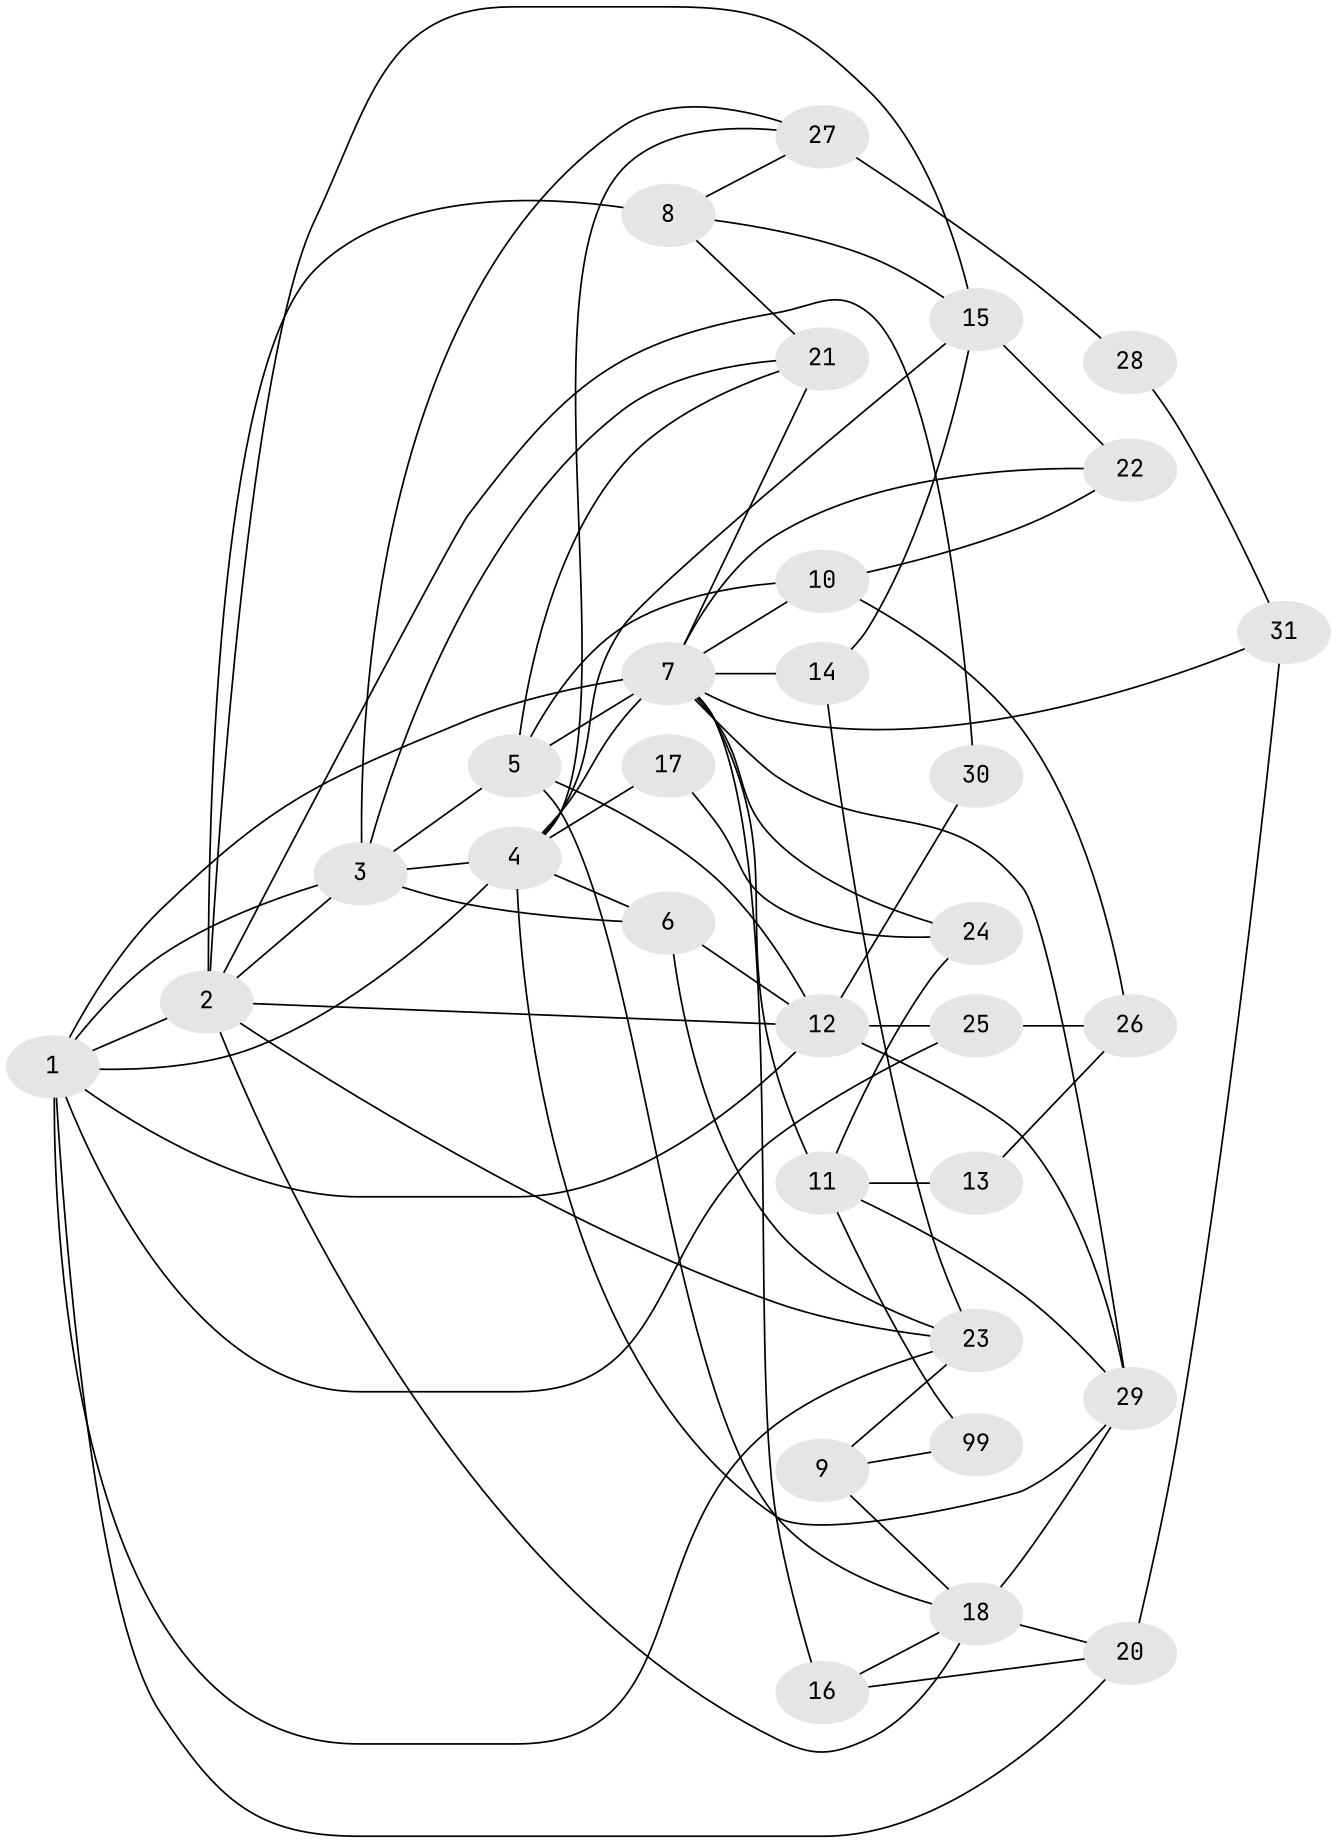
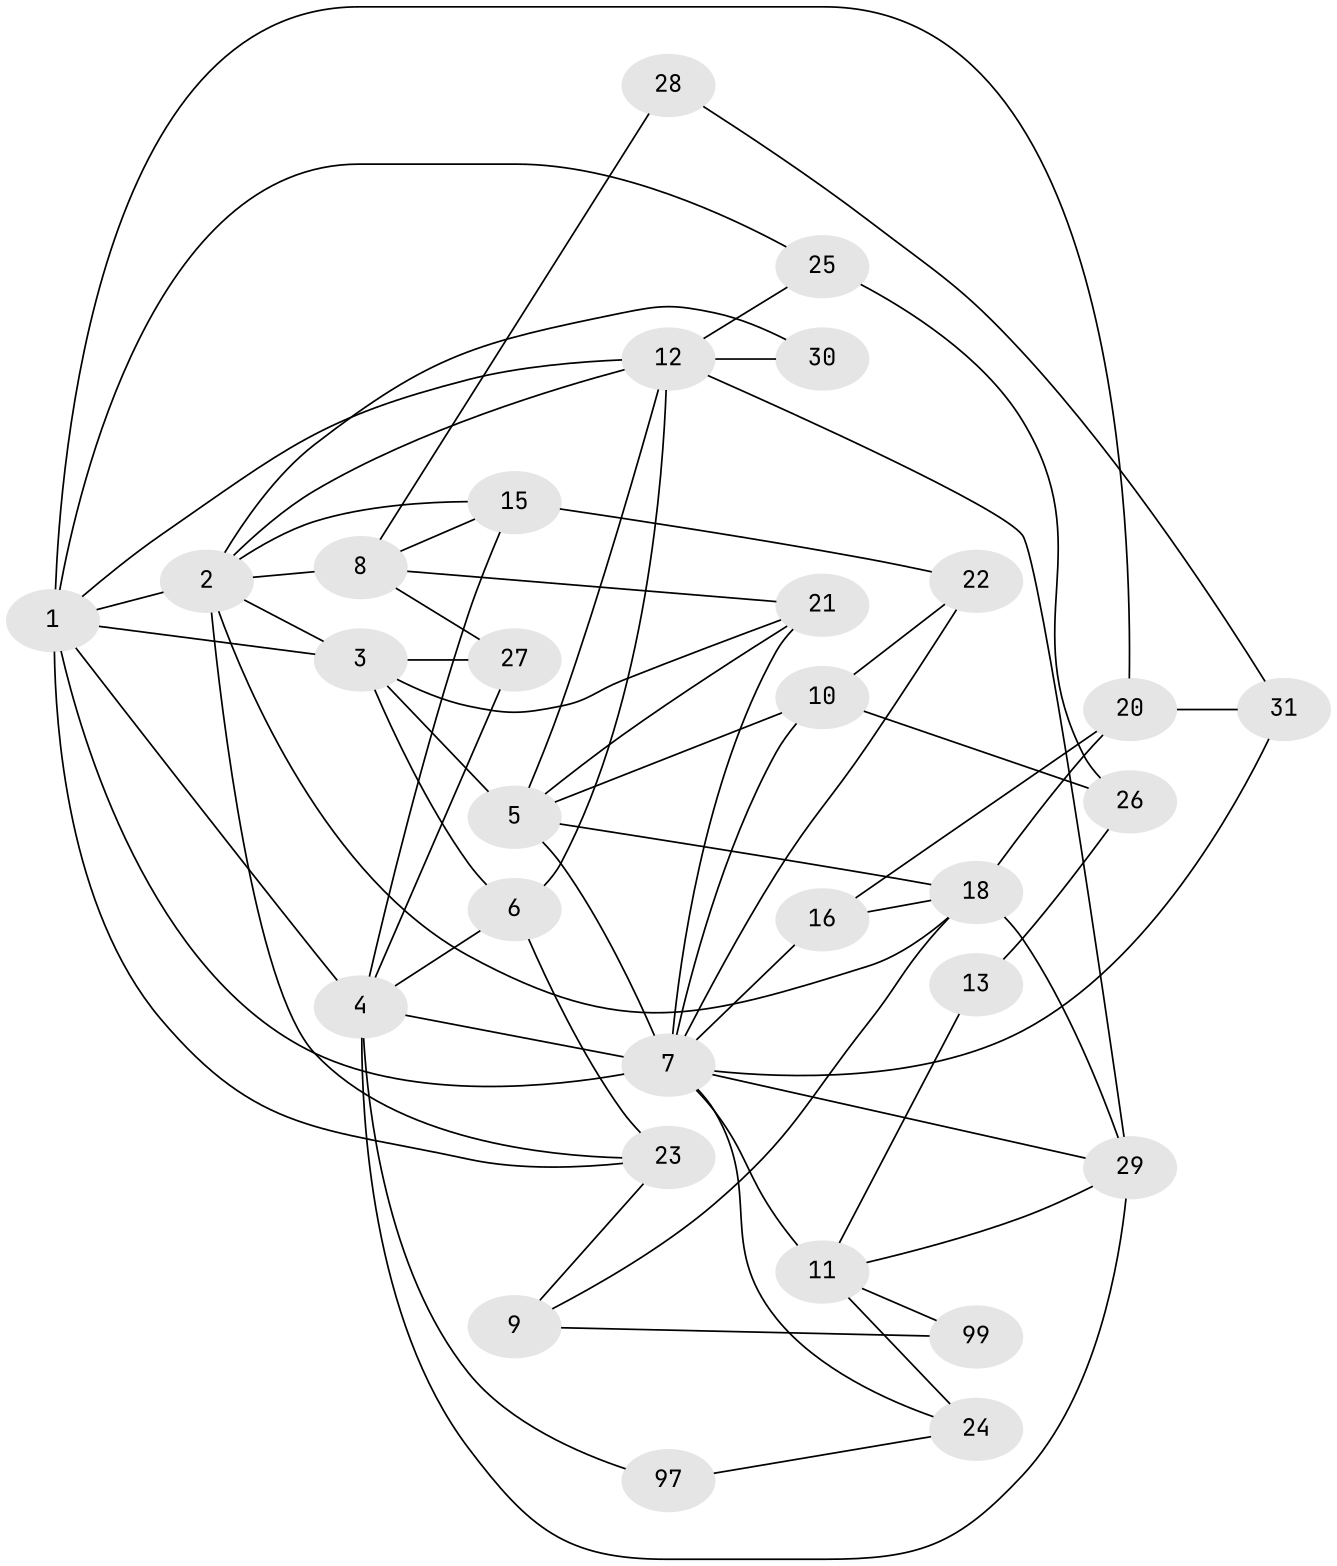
(982, 244) -> (515, 327)
(822, 674) -> none
(669, 766) -> (669, 1481)
(438, 866) -> none
